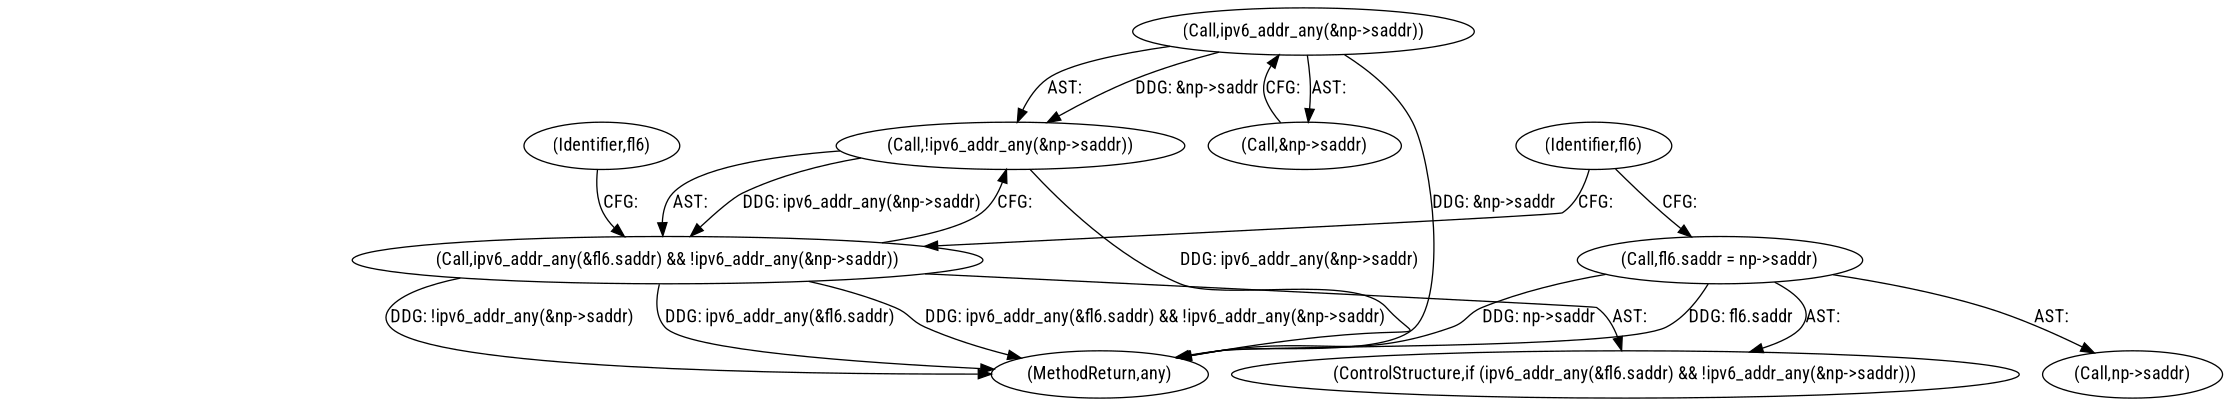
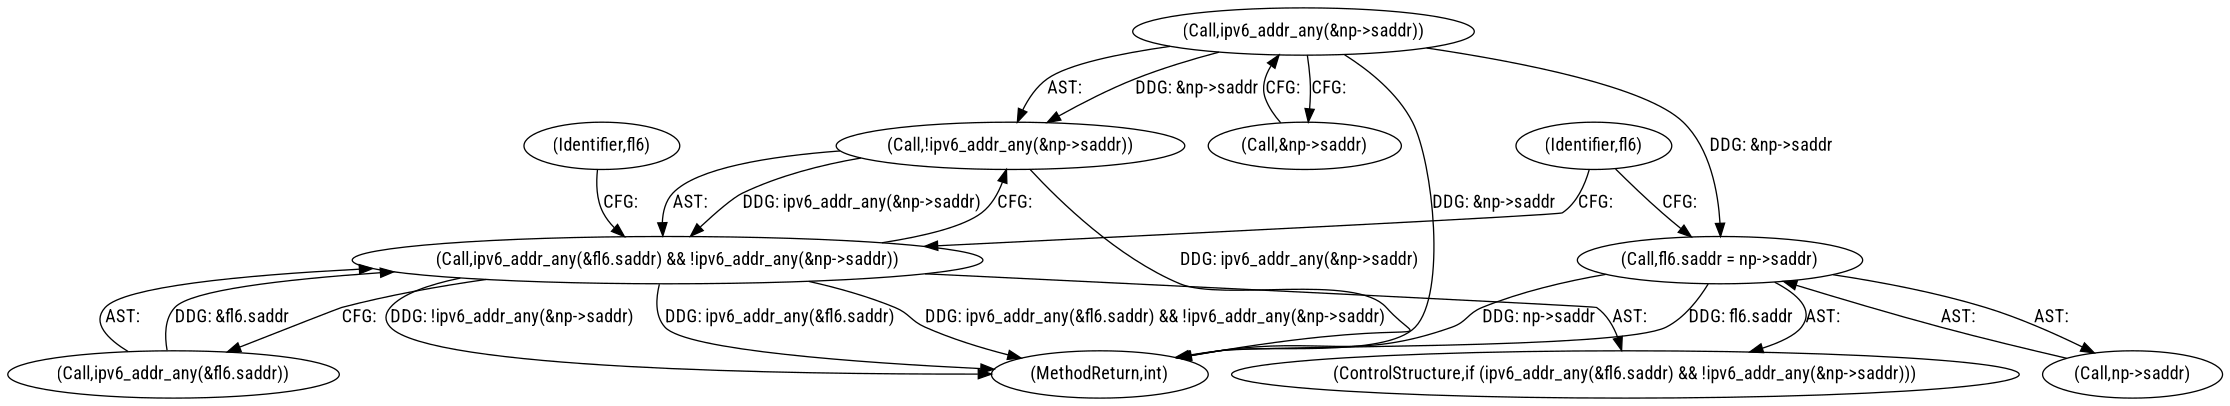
none -> (1612, 87)
(1331, 89) -> (1331, 89)
none -> (1931, 324)
none -> (174, 374)
(1100, 374) -> (1100, 374)
